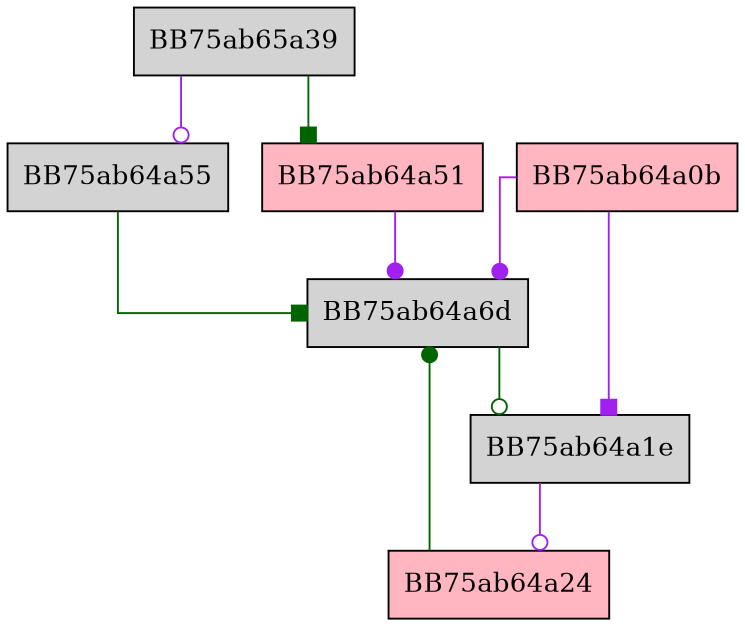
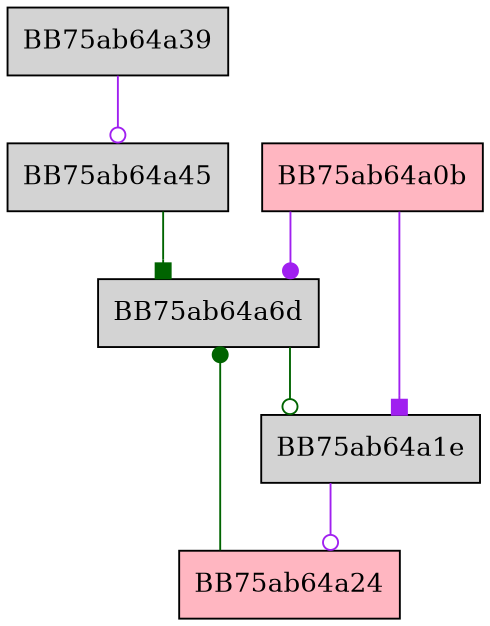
(244, 41) -> (118, 41)
(118, 177) -> (118, 177)
(373, 177) -> none
